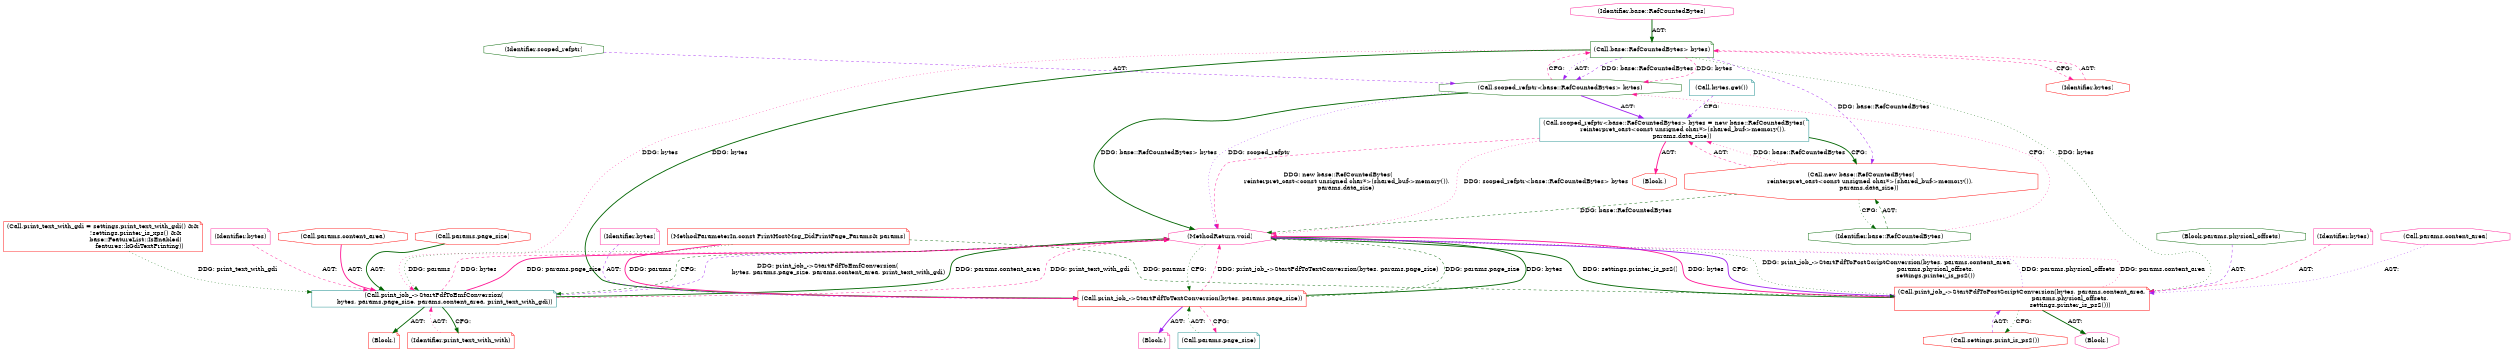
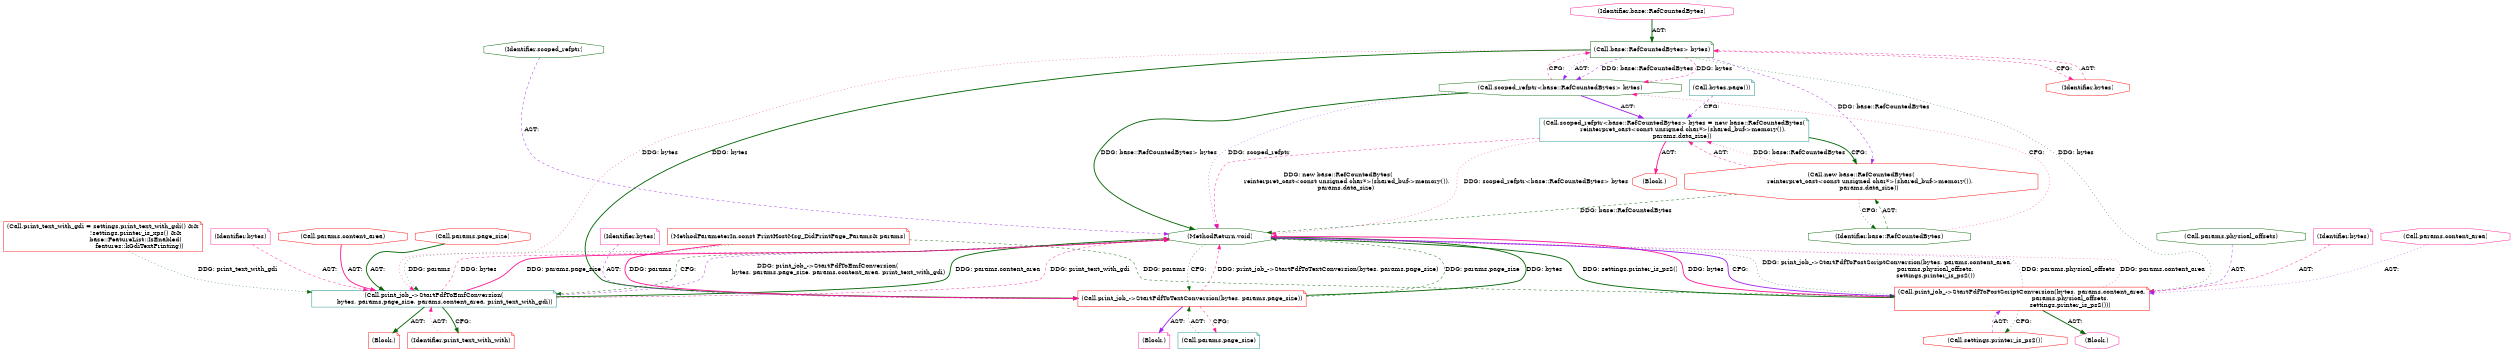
(1027, 68) -> (793, 208)
(1722, 88) -> (1722, 88)
(1220, 237) -> (1220, 237)
(2231, 237) -> (2231, 237)
(1995, 341) -> (1995, 341)
